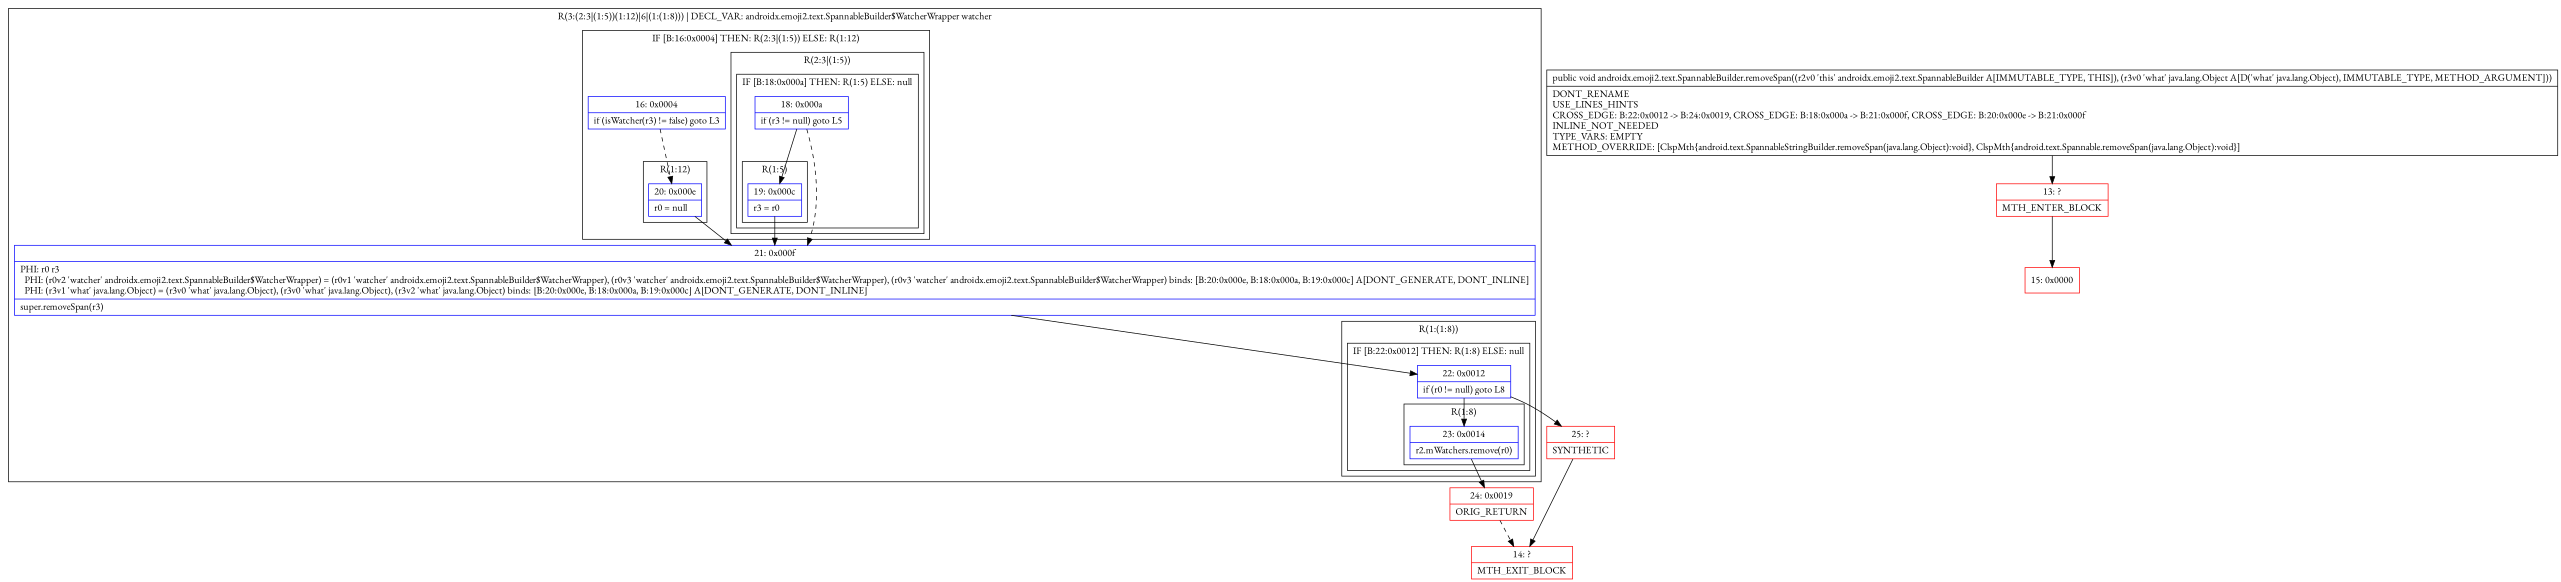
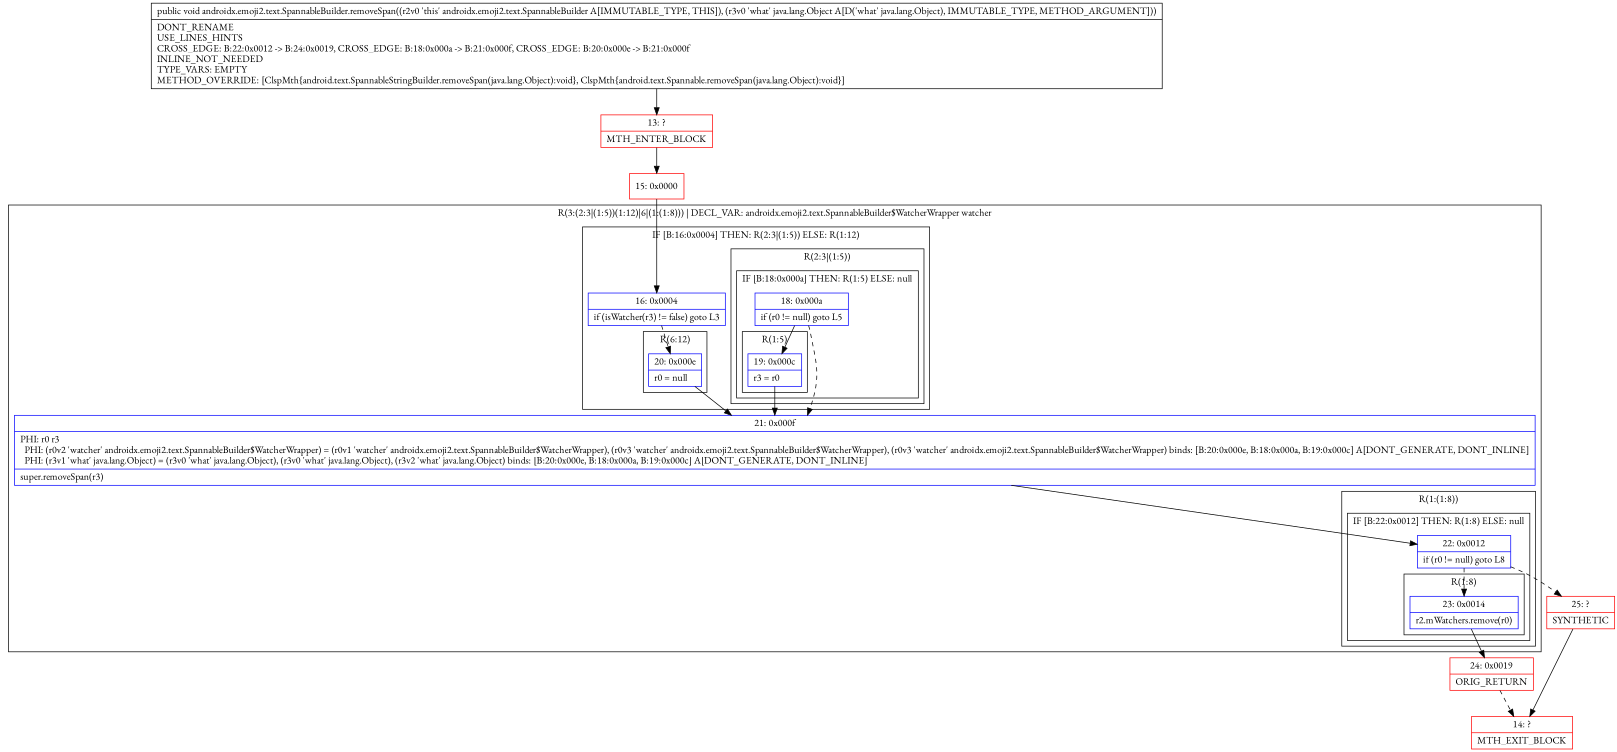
(802, 121) -> (802, 317)
(675, 170) -> (675, 340)
none -> (657, 242)
(1464, 408) -> (1464, 578)
(1534, 408) -> (1534, 578)
